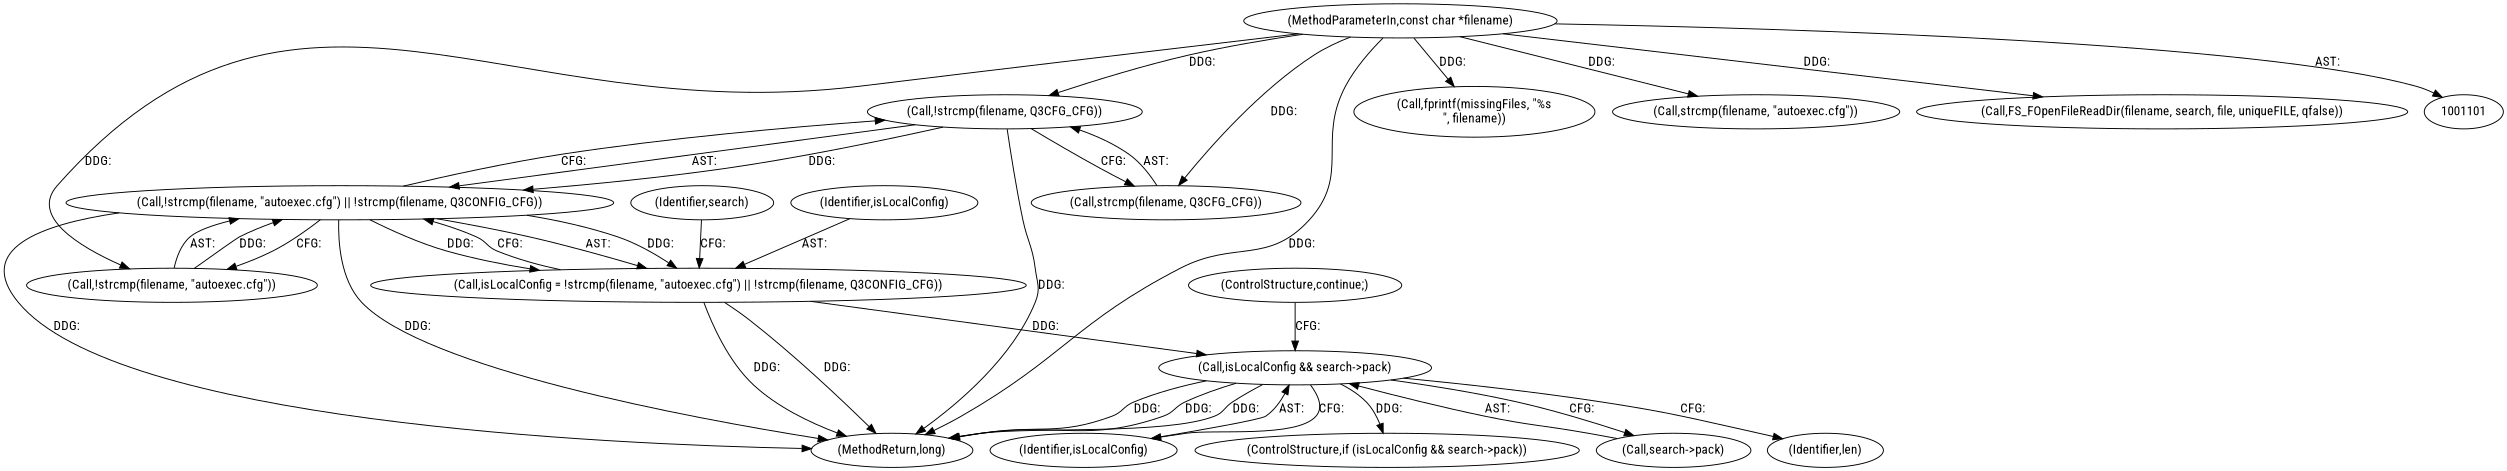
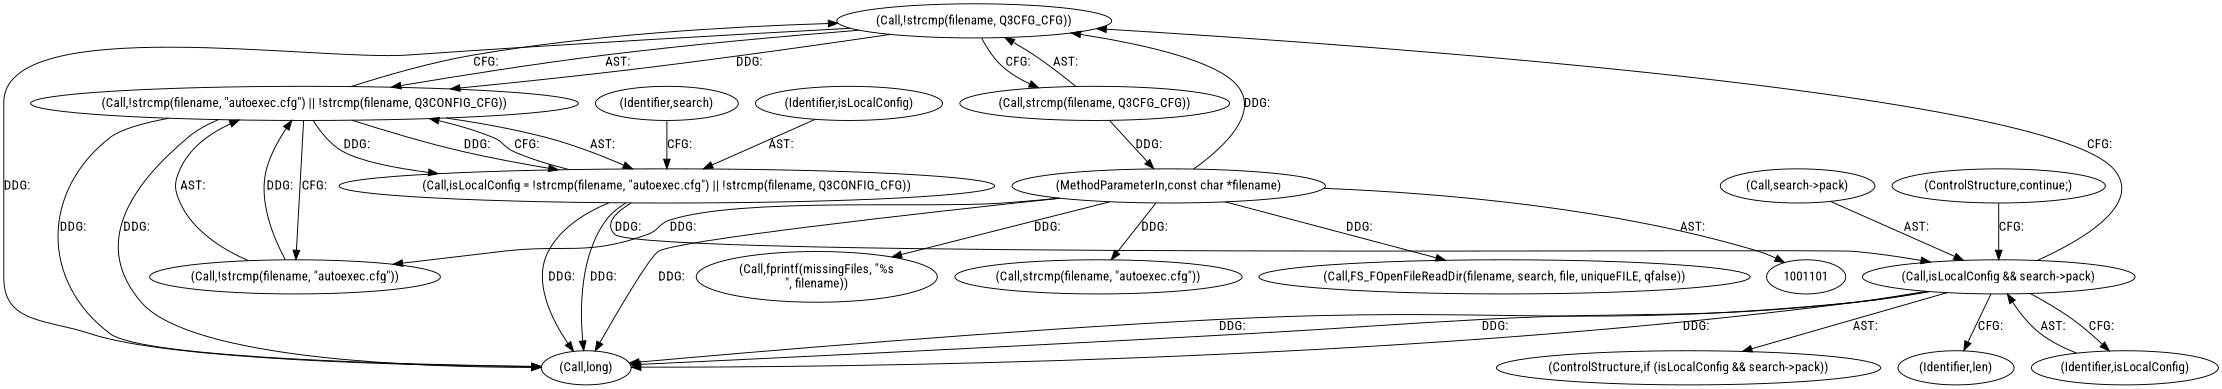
(1260, 98) -> (1128, 141)
(1509, 400) -> (1684, 77)
(1390, 409) -> (1867, 327)
(892, 450) -> (586, 368)
